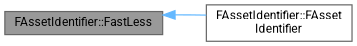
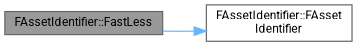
(191, 15) -> (178, 31)
